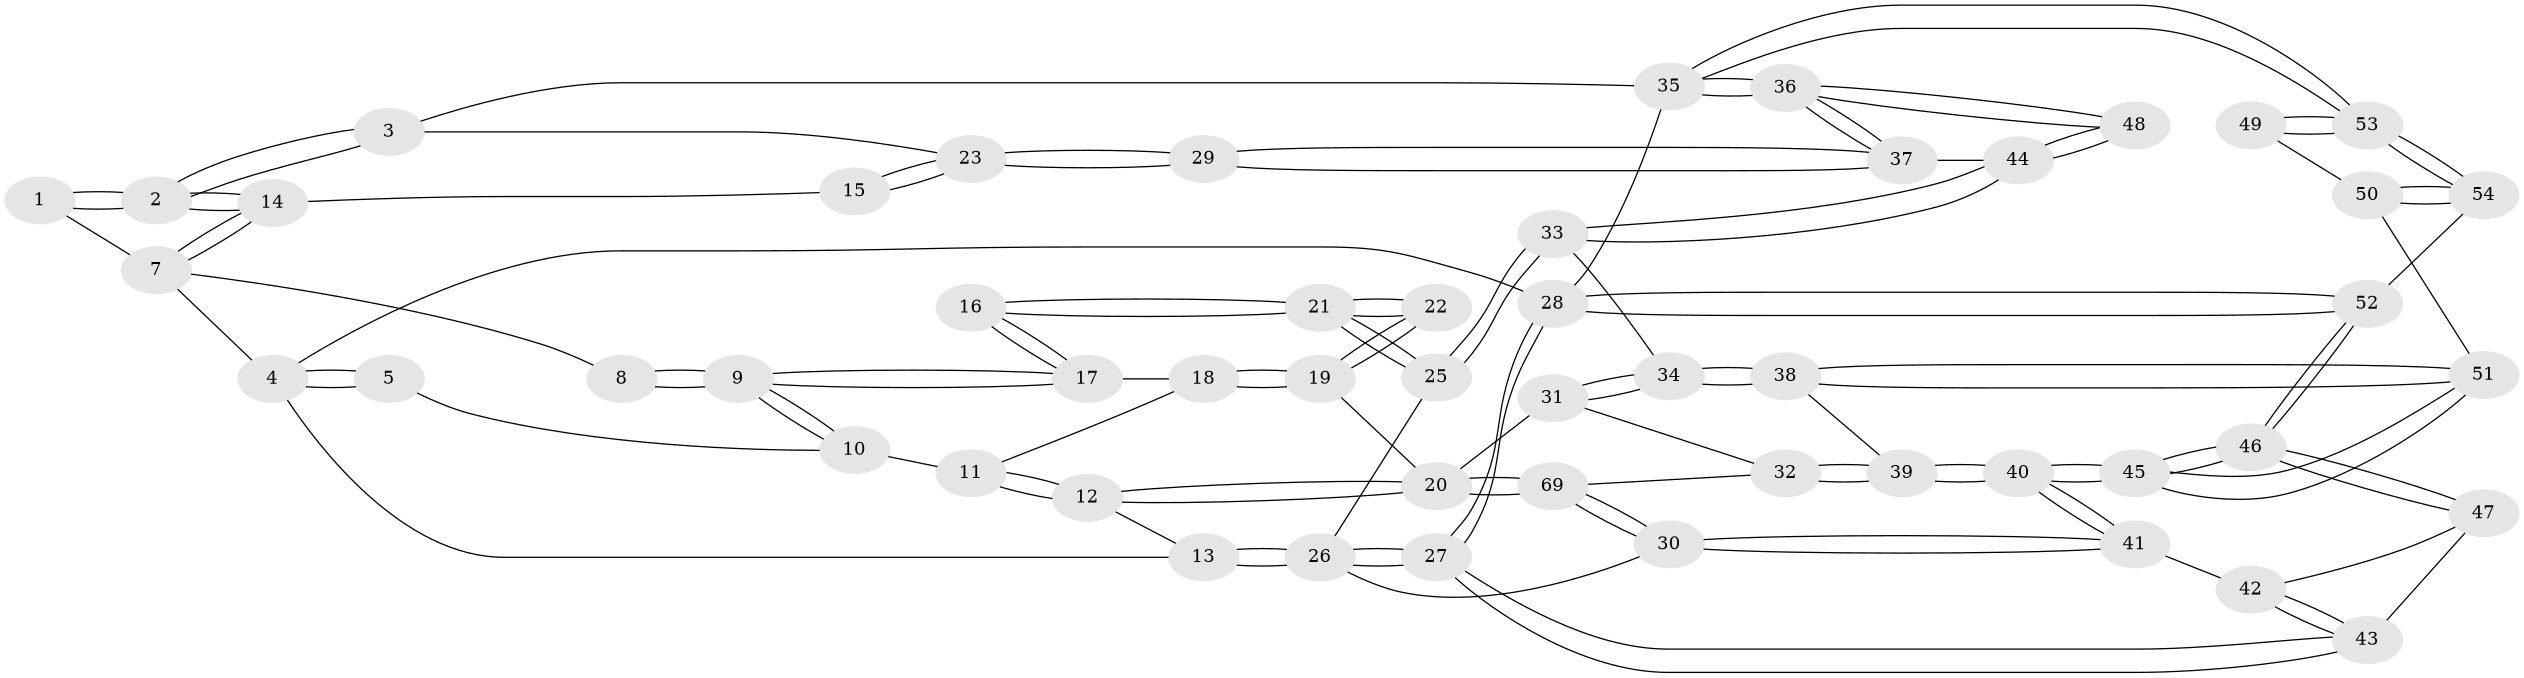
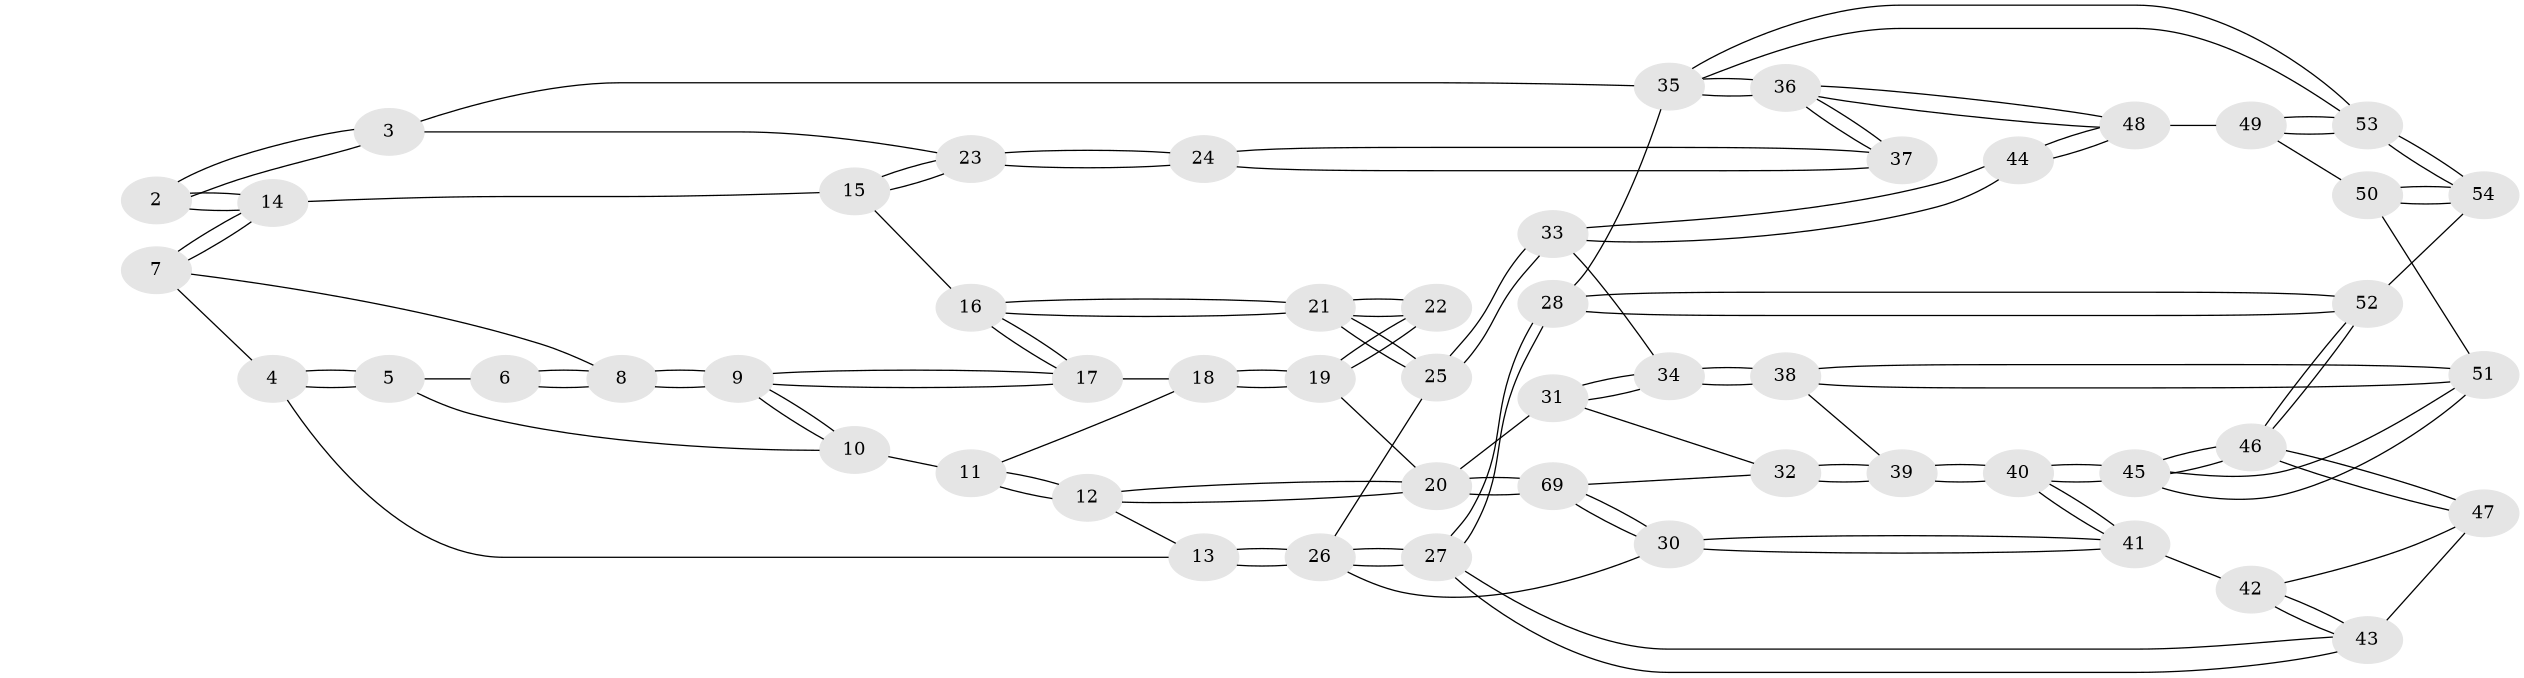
none -> (2193, 125)
(1204, 159) -> (1204, 159)
(1960, 160) -> none
(40, 200) -> none
(903, 249) -> none
none -> (913, 250)
none -> (506, 379)
